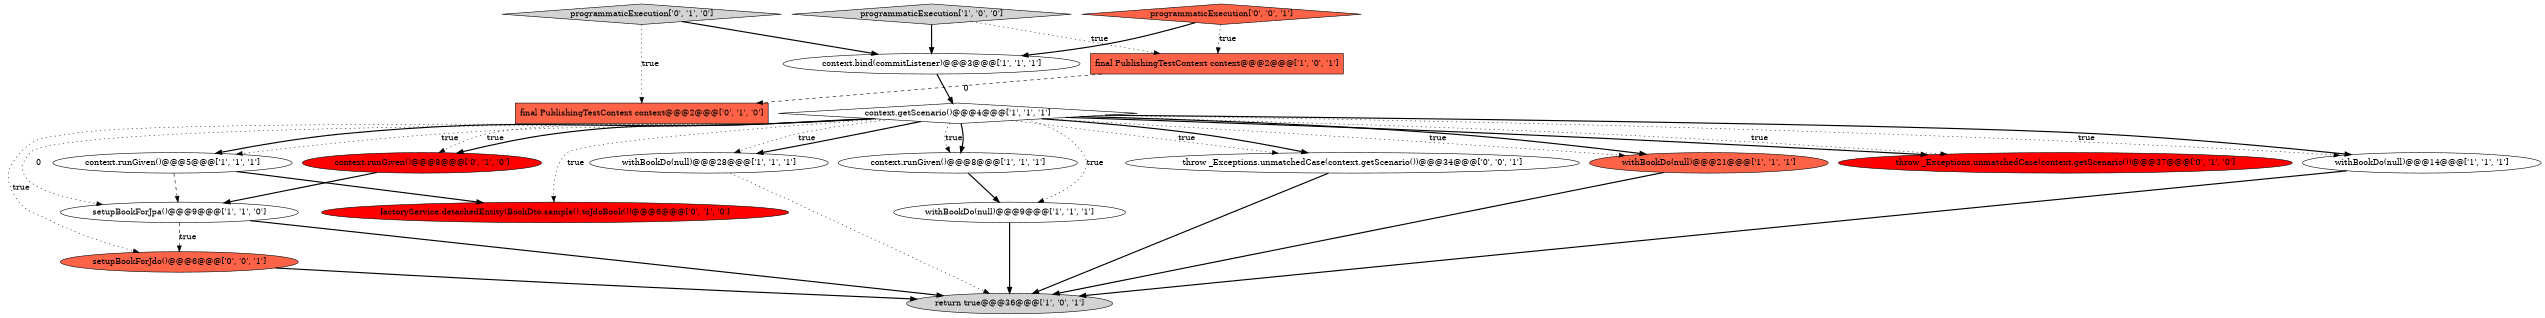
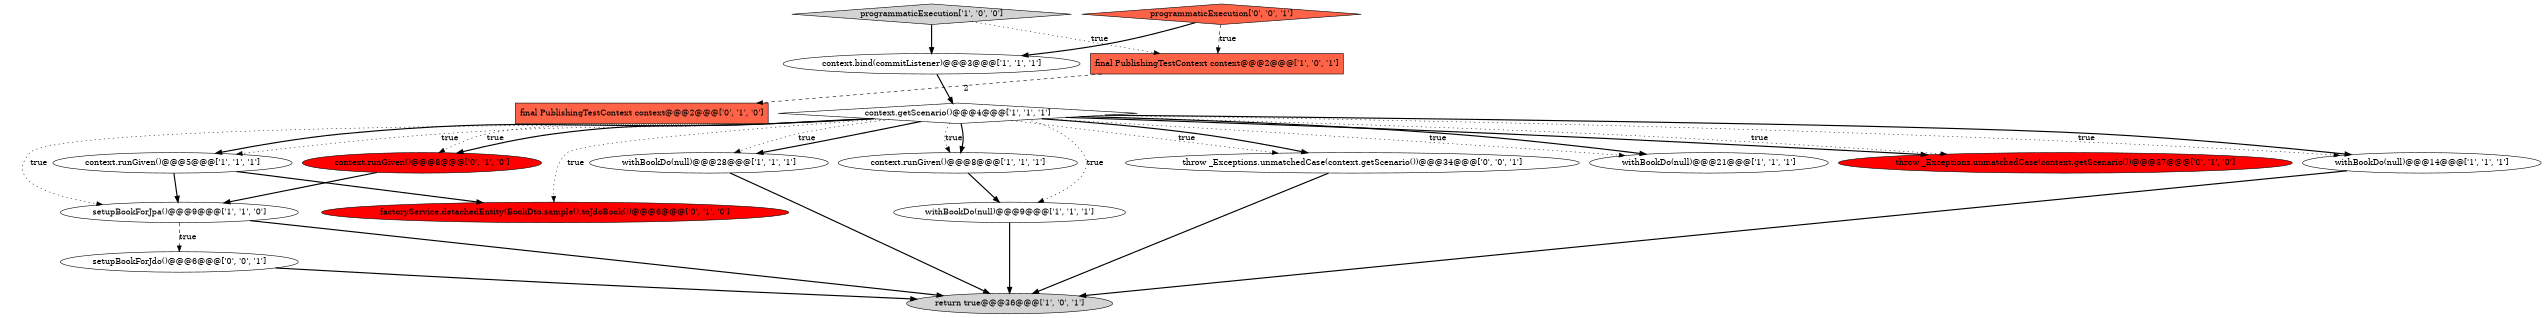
(642, 14) -> none
(1219, 36) -> (1219, 36)
(966, 89) -> (966, 89)
(355, 125) -> none
(39, 163) -> (39, 163)
(1709, 163) -> (1709, 163)
(176, 185) -> (176, 185)
(857, 232) -> (857, 232)
(1362, 233) -> none
(179, 262) -> (179, 262)
